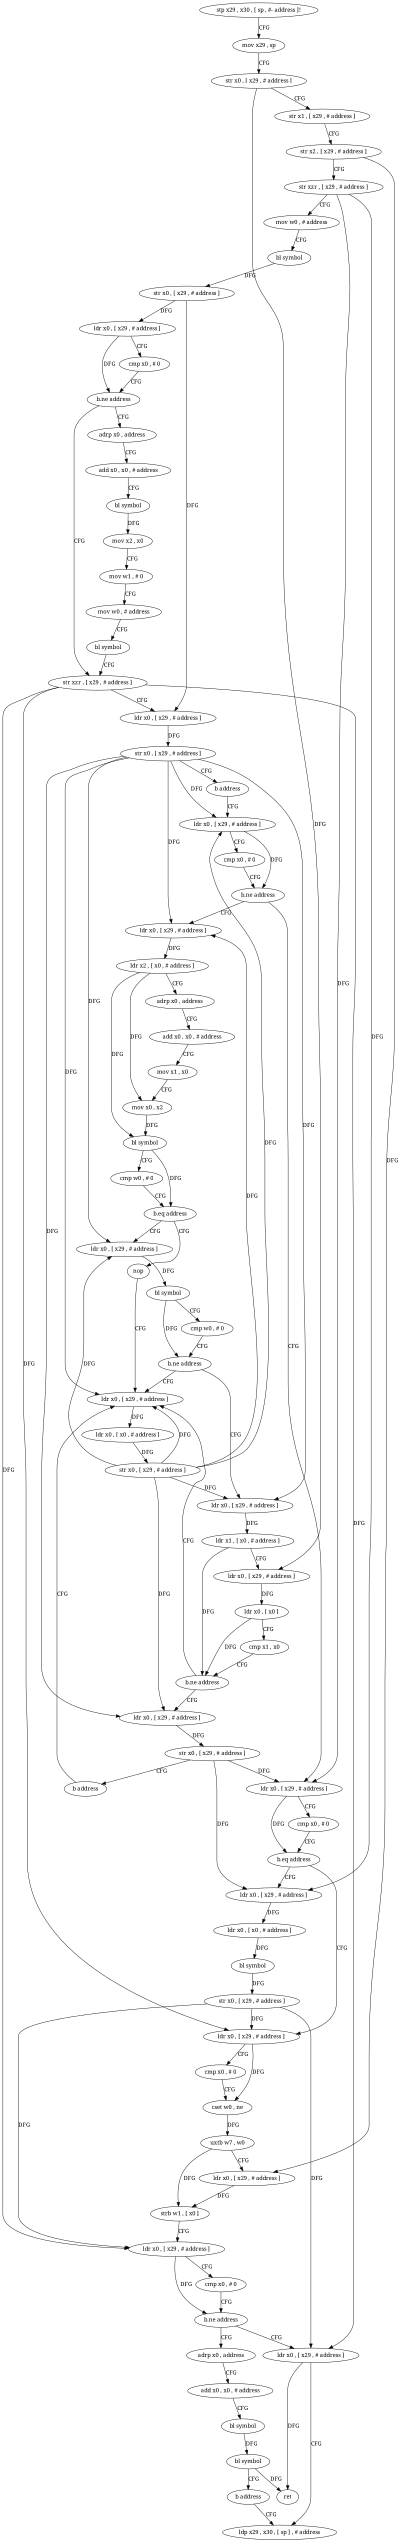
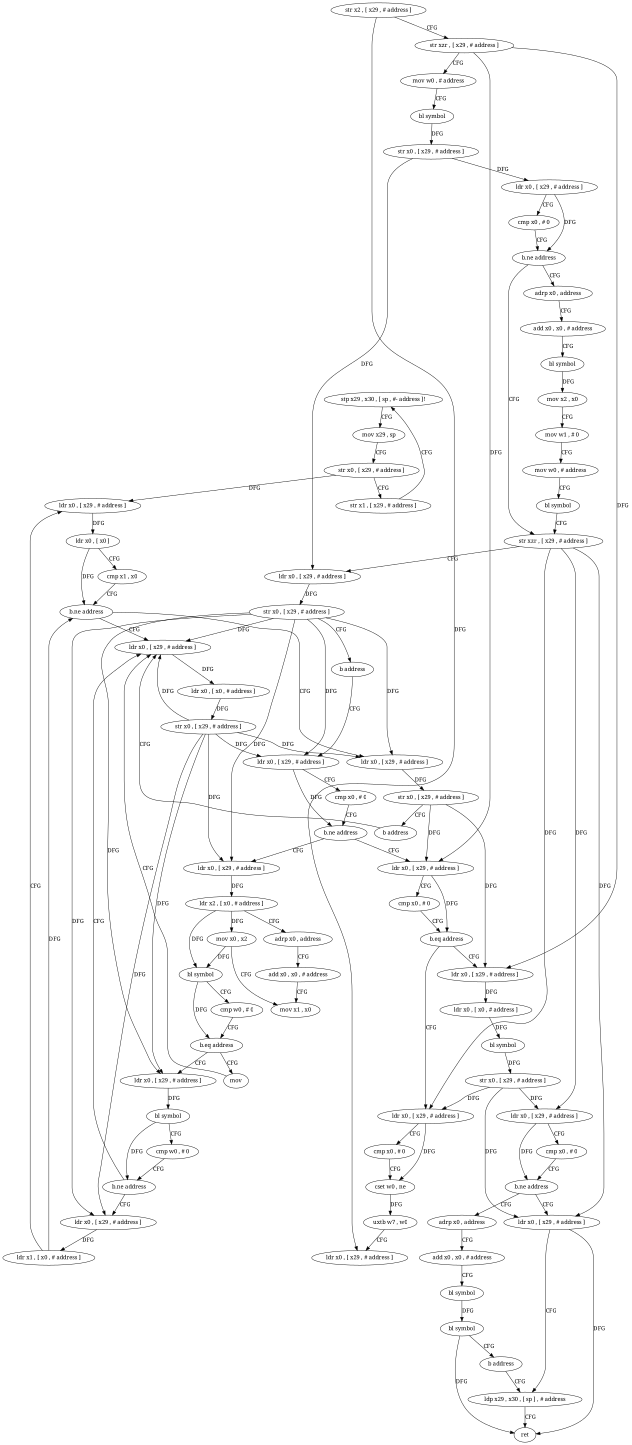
(327, 132) -> (421, 456)
(161, 1088) -> (241, 983)
(138, 1271) -> (236, 1081)
none -> (525, 1415)
(180, 2214) -> none
